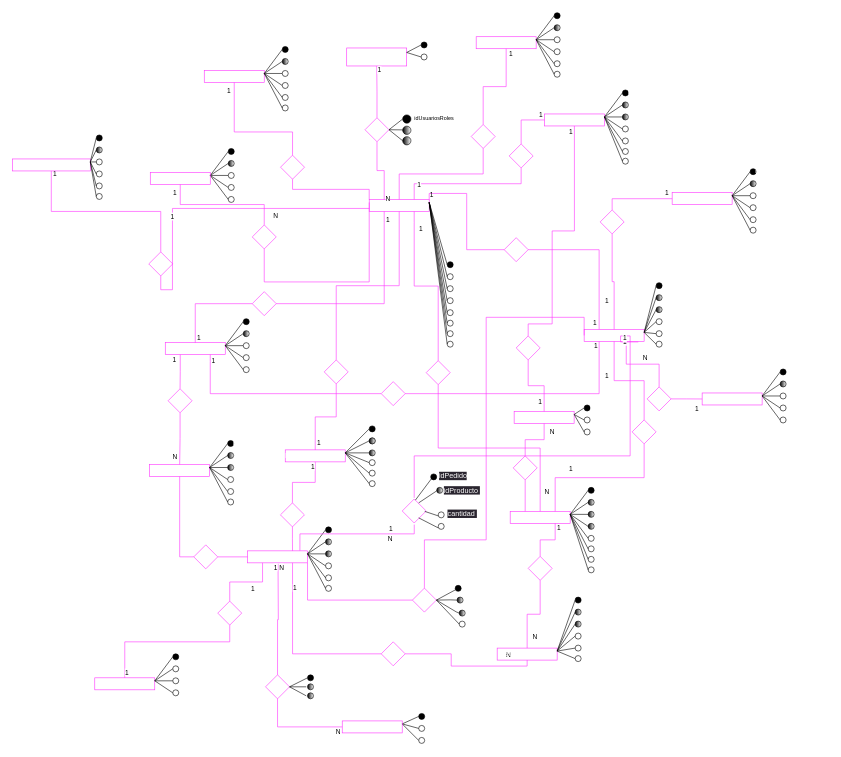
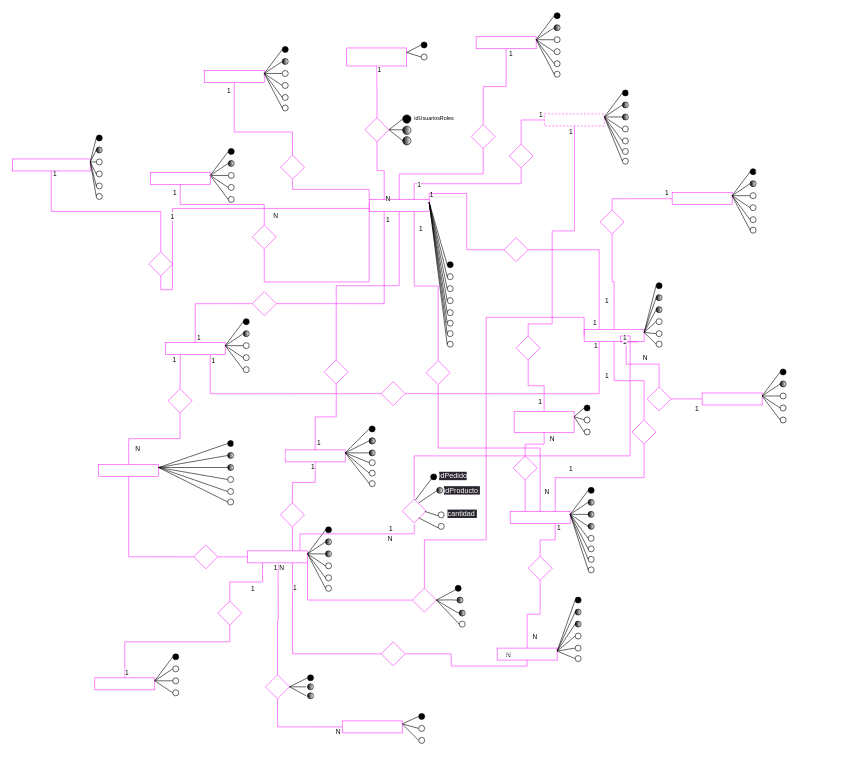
(575, 120) -> (575, 120)
(544, 417) -> (544, 422)
(180, 470) -> (129, 470)
